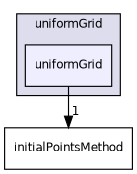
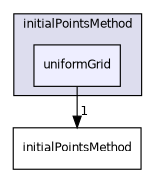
(69, 25) -> (78, 25)
